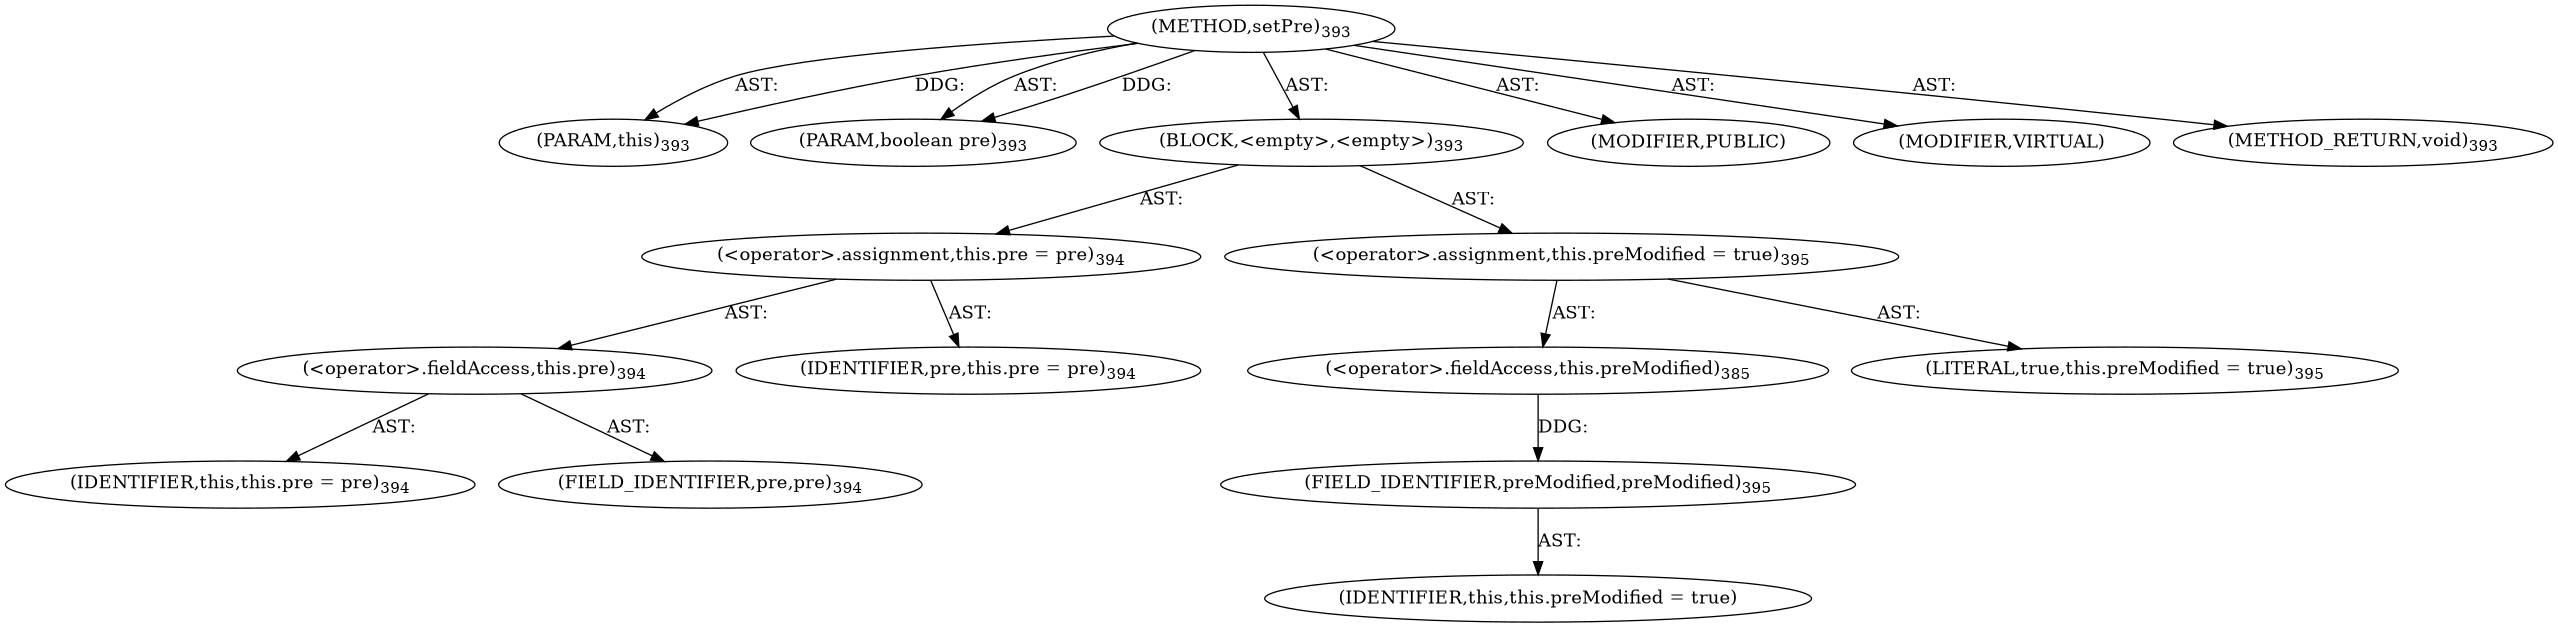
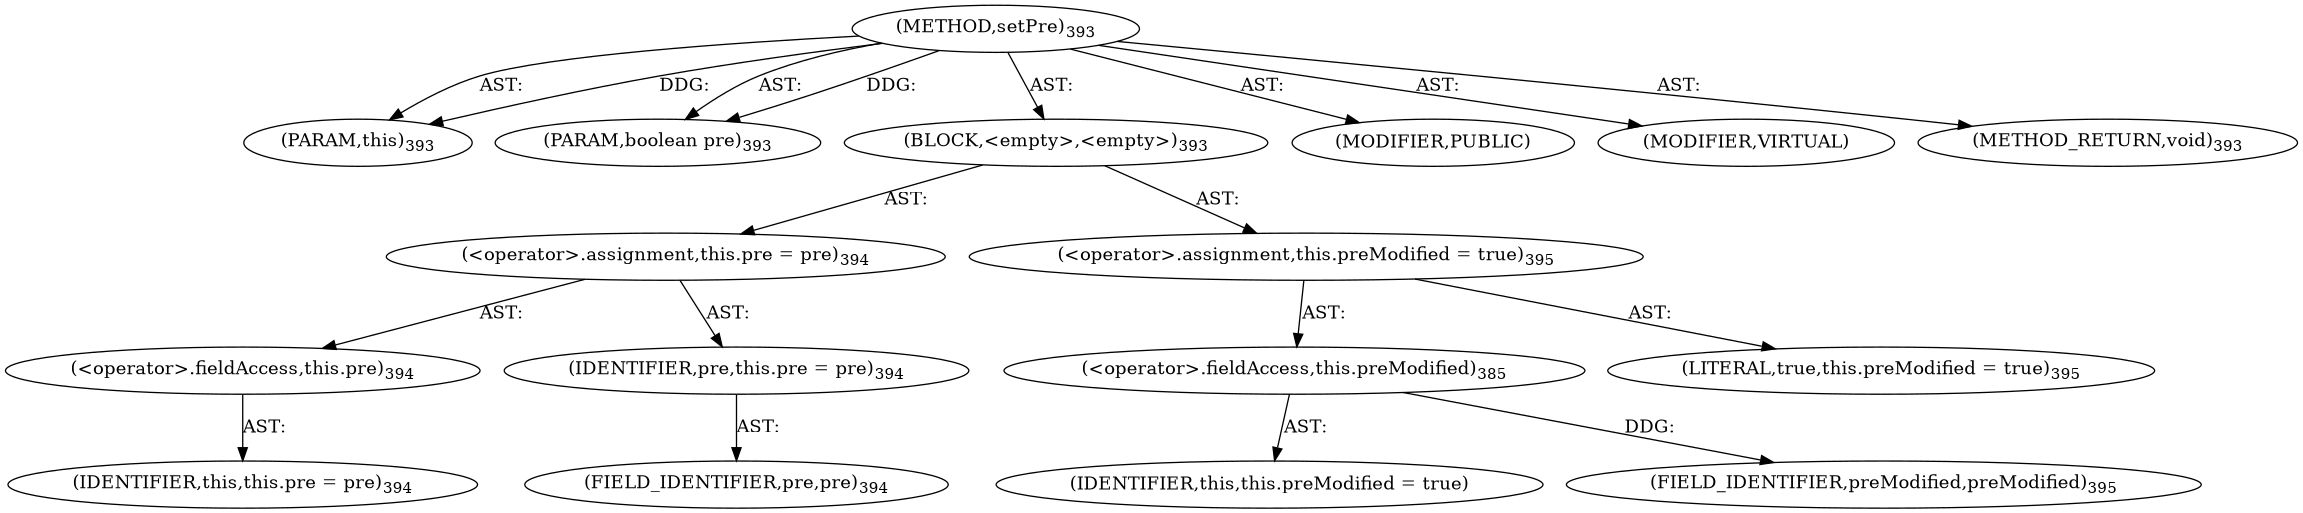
(587, 425) -> (736, 421)
(1538, 535) -> (1283, 421)
